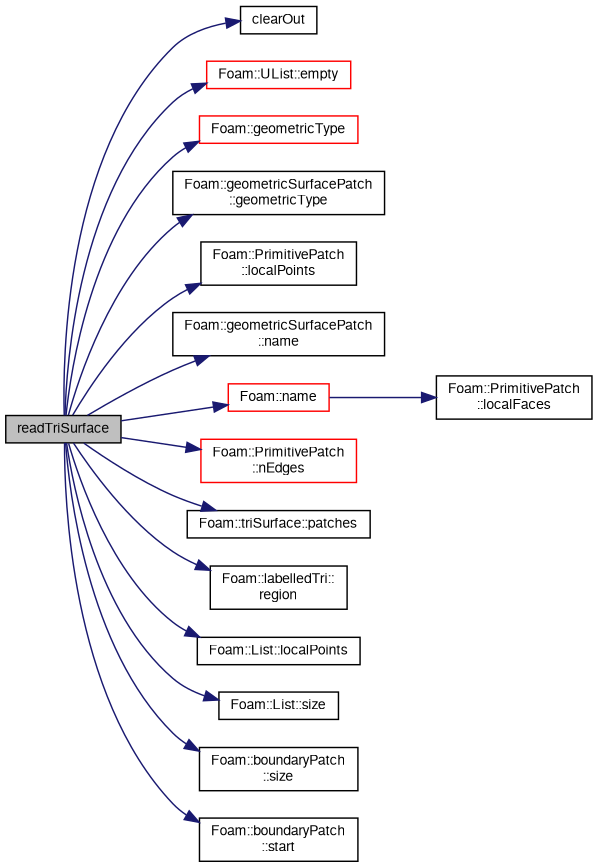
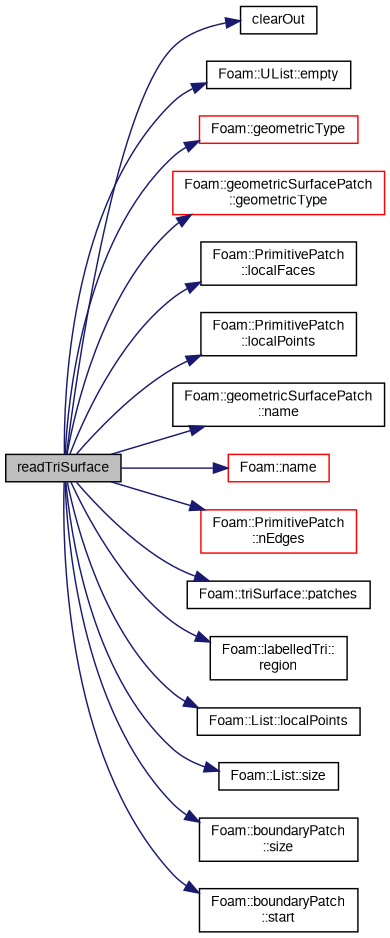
(279, 75) -> (279, 75)
(279, 193) -> (279, 193)
(375, 398) -> (116, 362)
